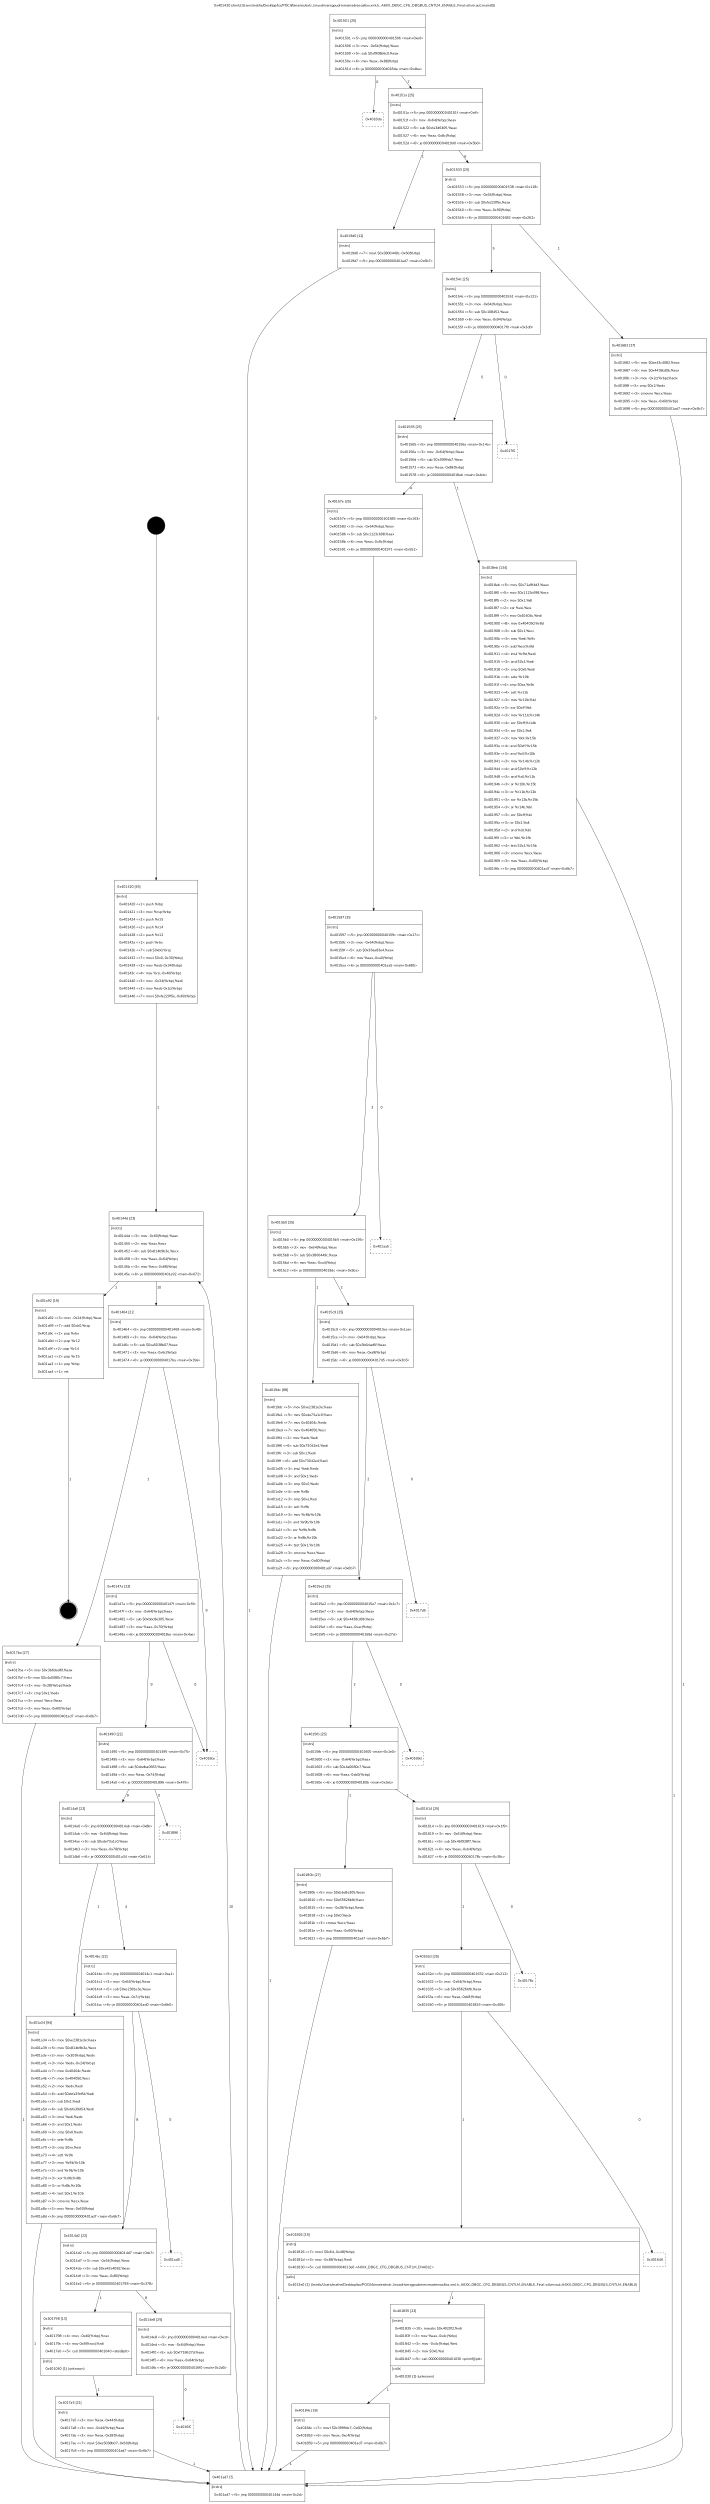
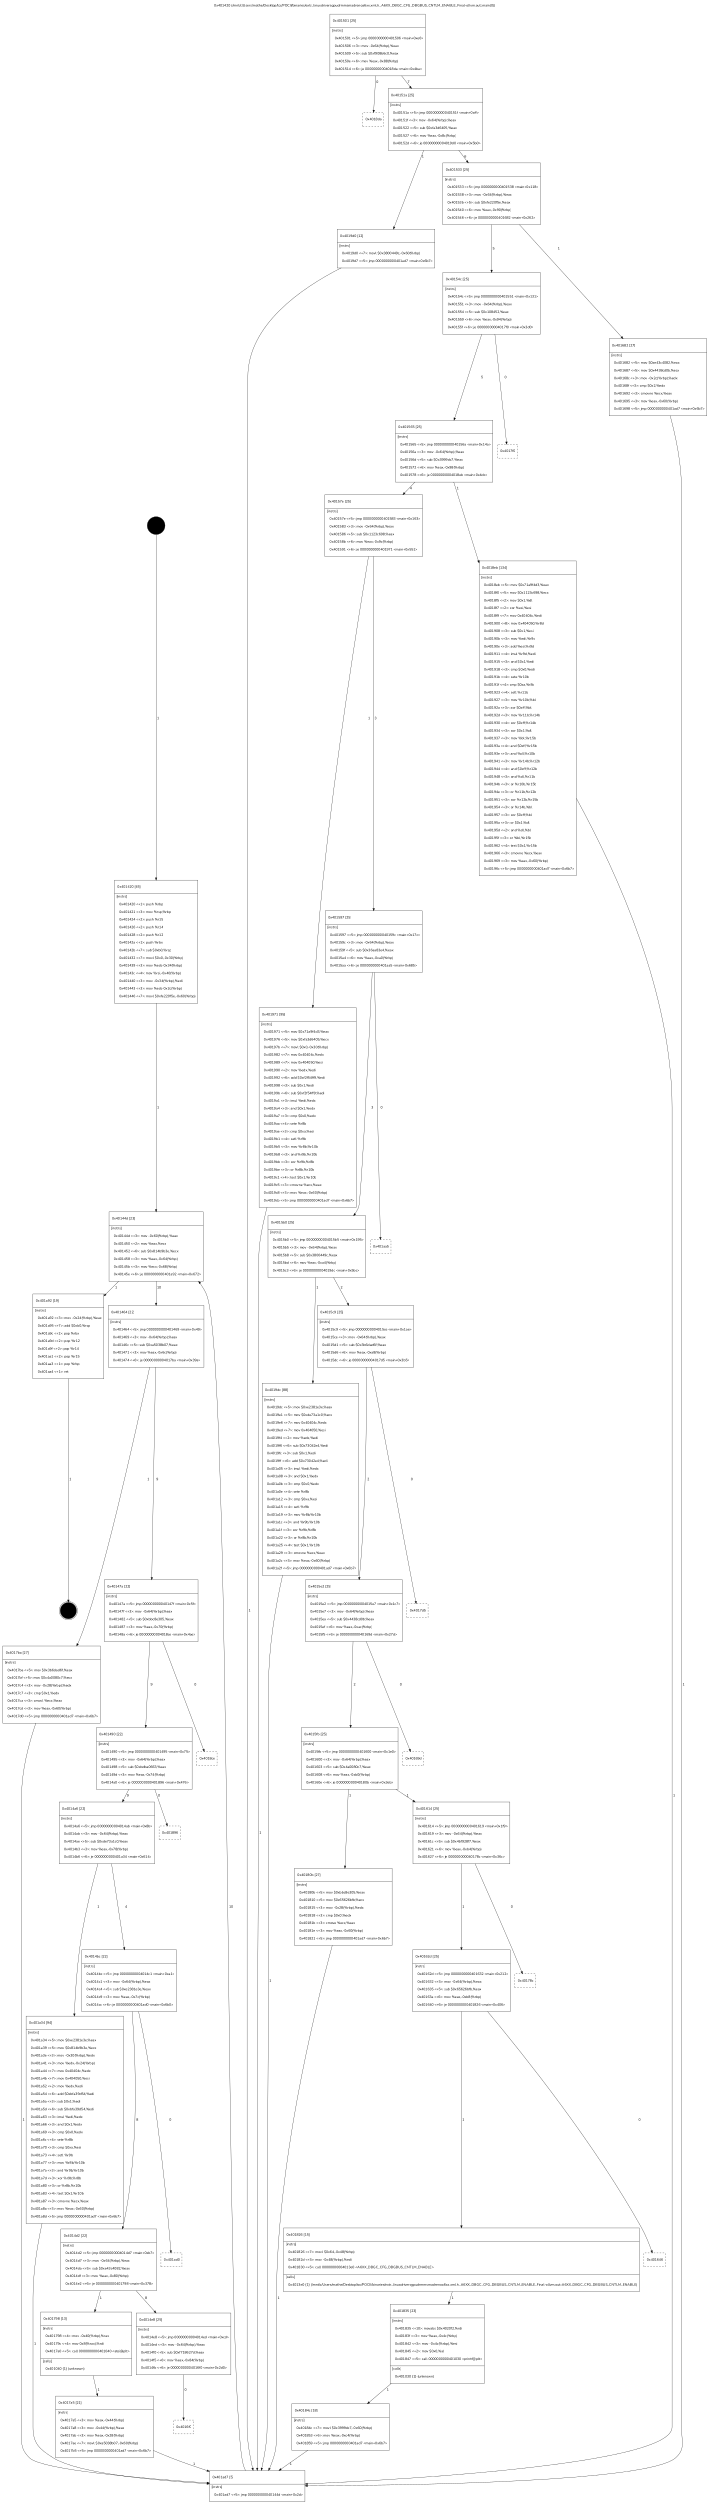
none -> (308, 1107)
(197, 1557) -> (154, 1472)
